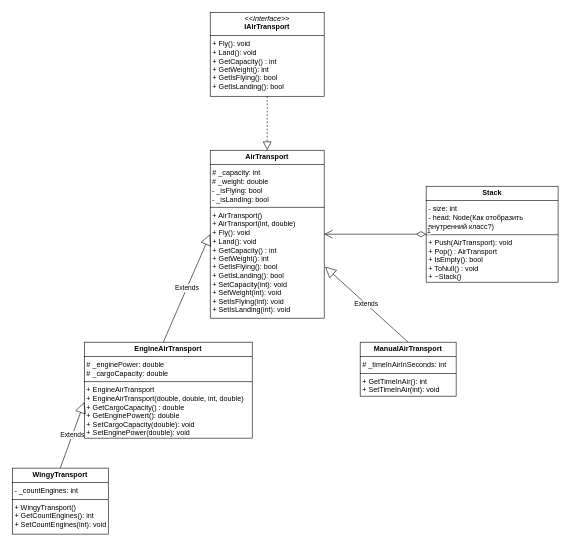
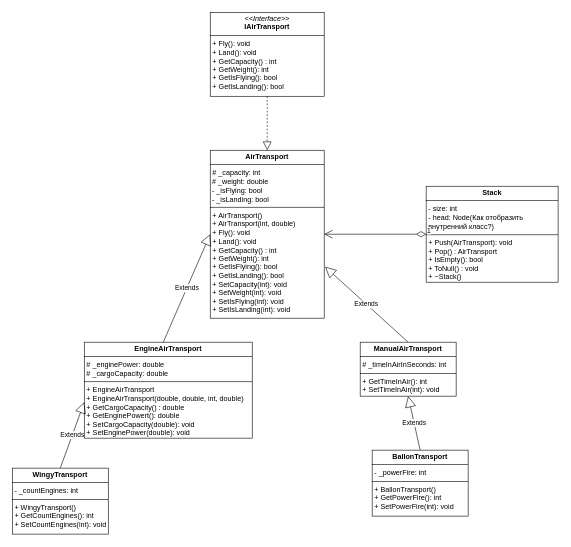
none -> (415, 429)
none -> (420, 483)
